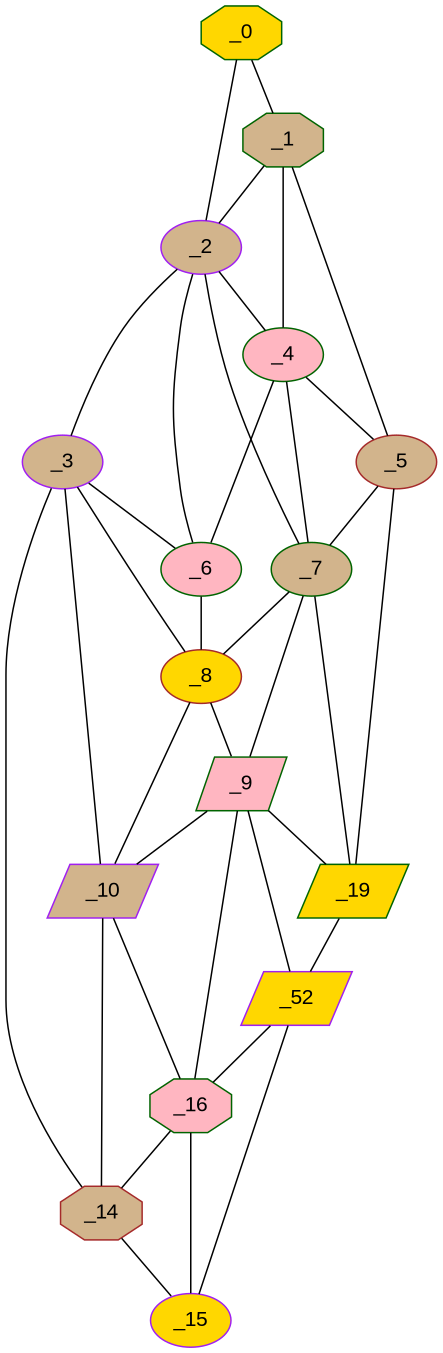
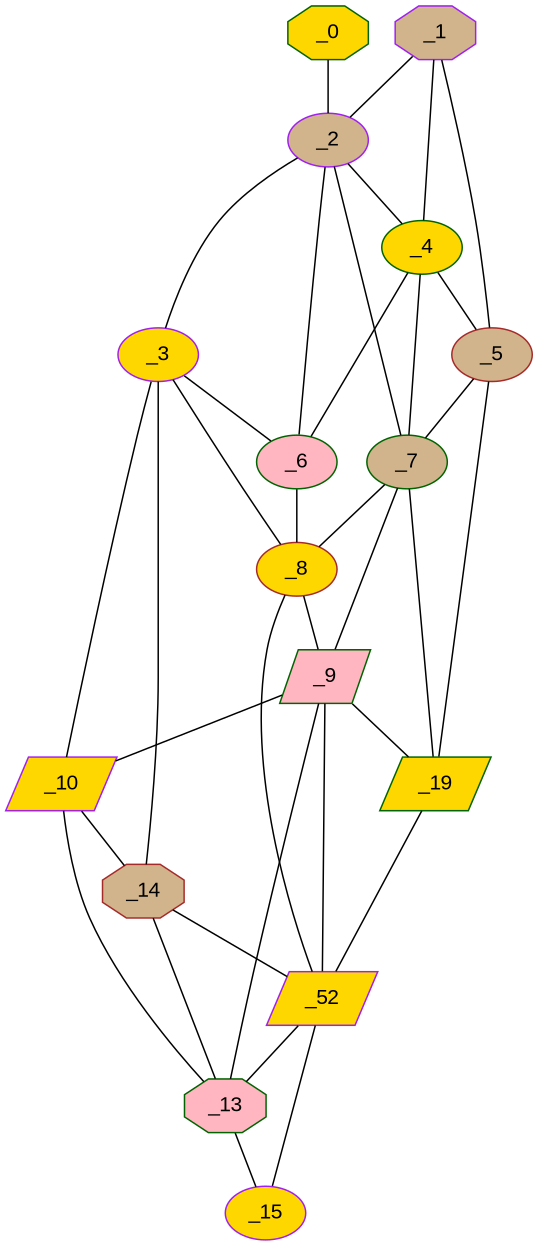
(262, 87) -> none
(283, 140) -> (435, 33)
(283, 355) -> (422, 247)
(63, 462) -> (158, 355)
(152, 783) -> (266, 785)
(103, 891) -> (61, 784)
(191, 1106) -> (225, 1106)
(146, 1267) -> (230, 943)
